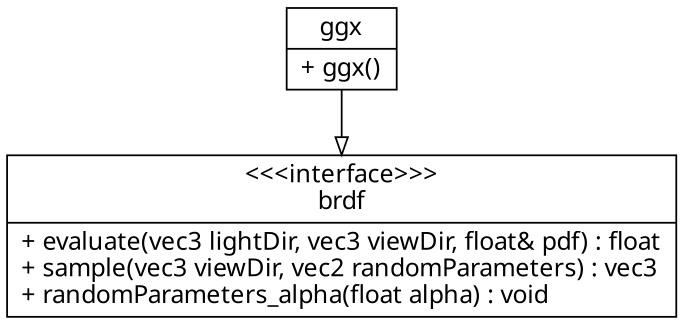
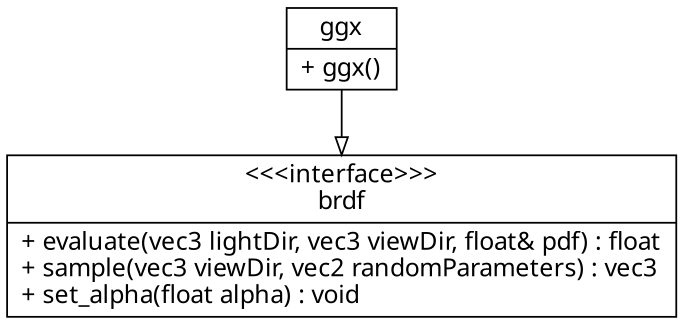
(286, 296) -> (191, 296)
